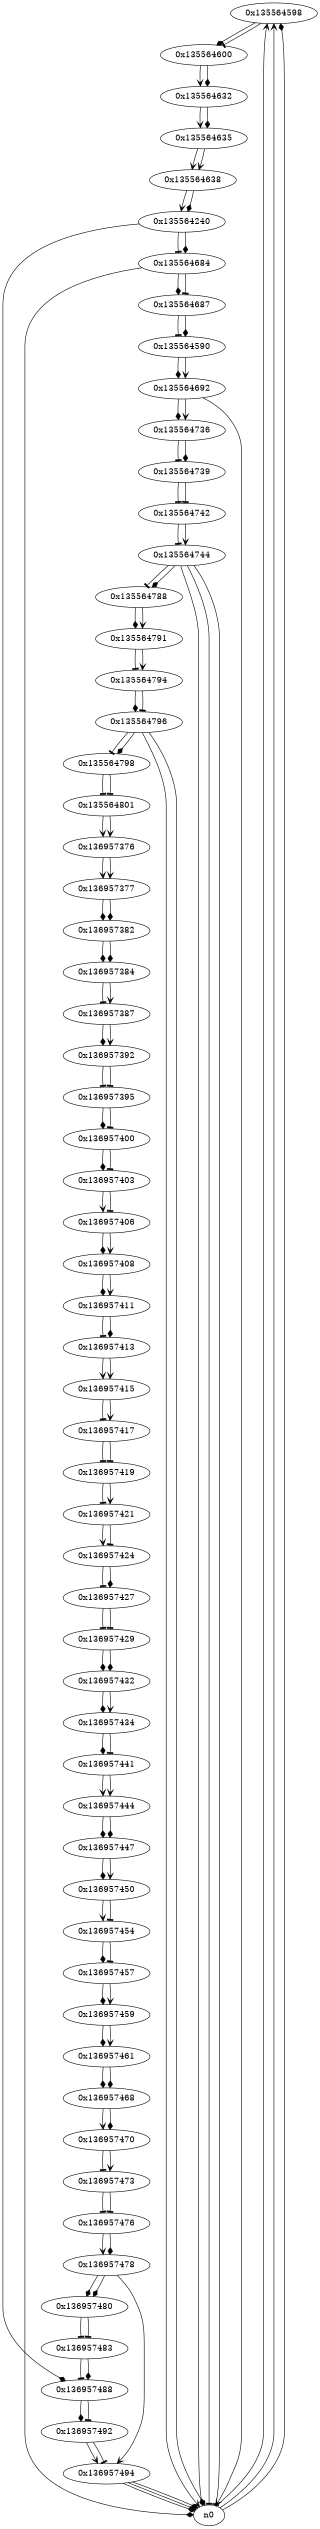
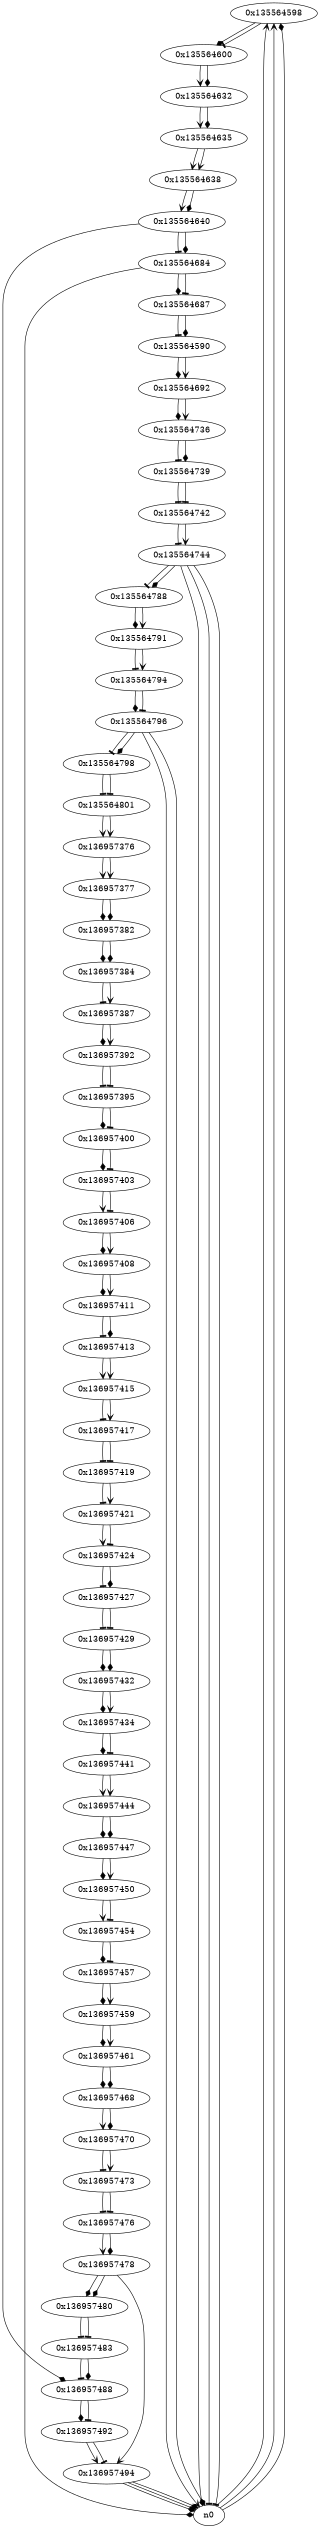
(182, 222) -> (182, 222)
(242, 1444) -> none
